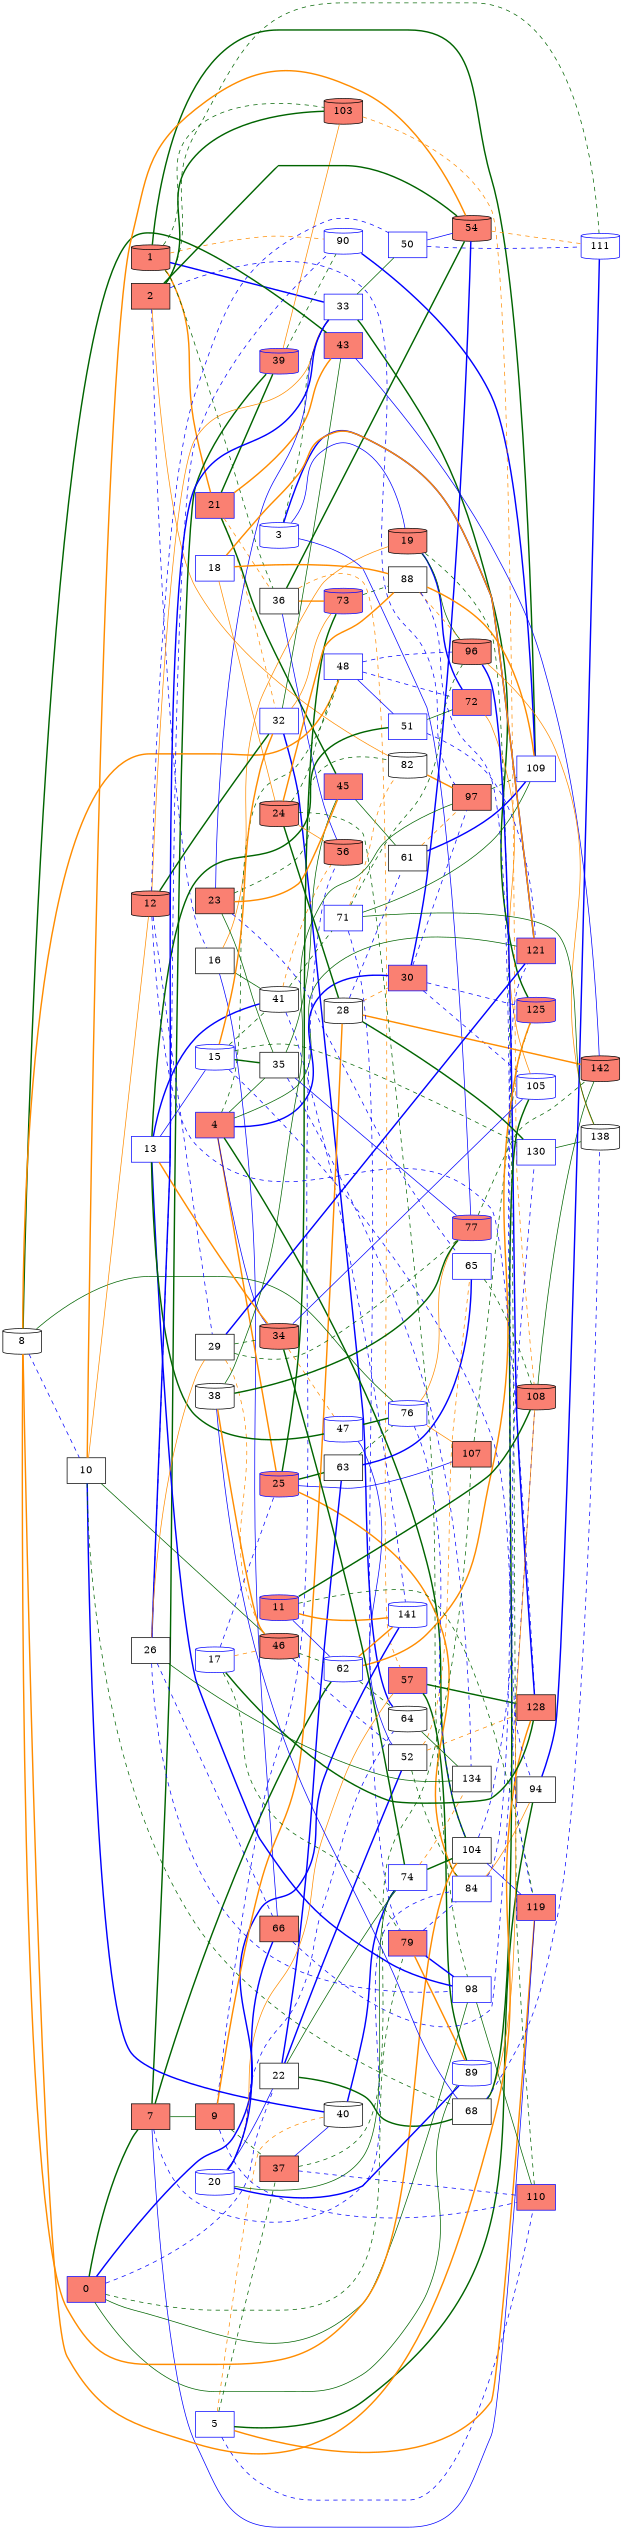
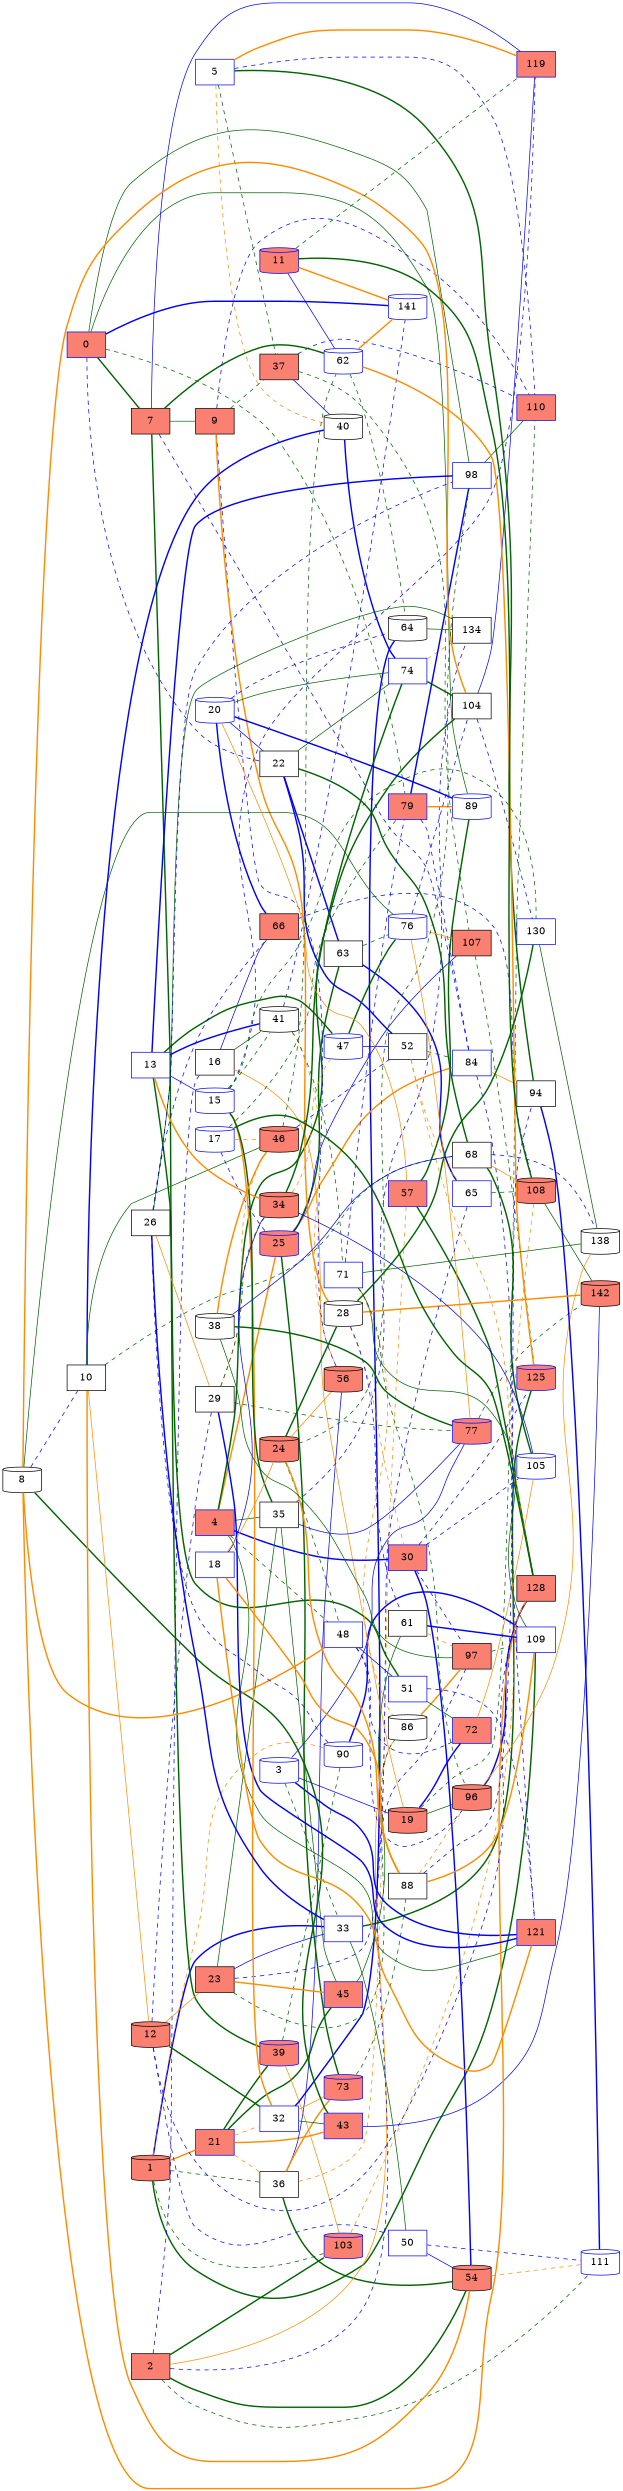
(343, 111) -> (343, 2246)
(173, 569) -> (186, 2004)
(408, 765) -> (408, 1728)
(246, 1270) -> (244, 1376)
